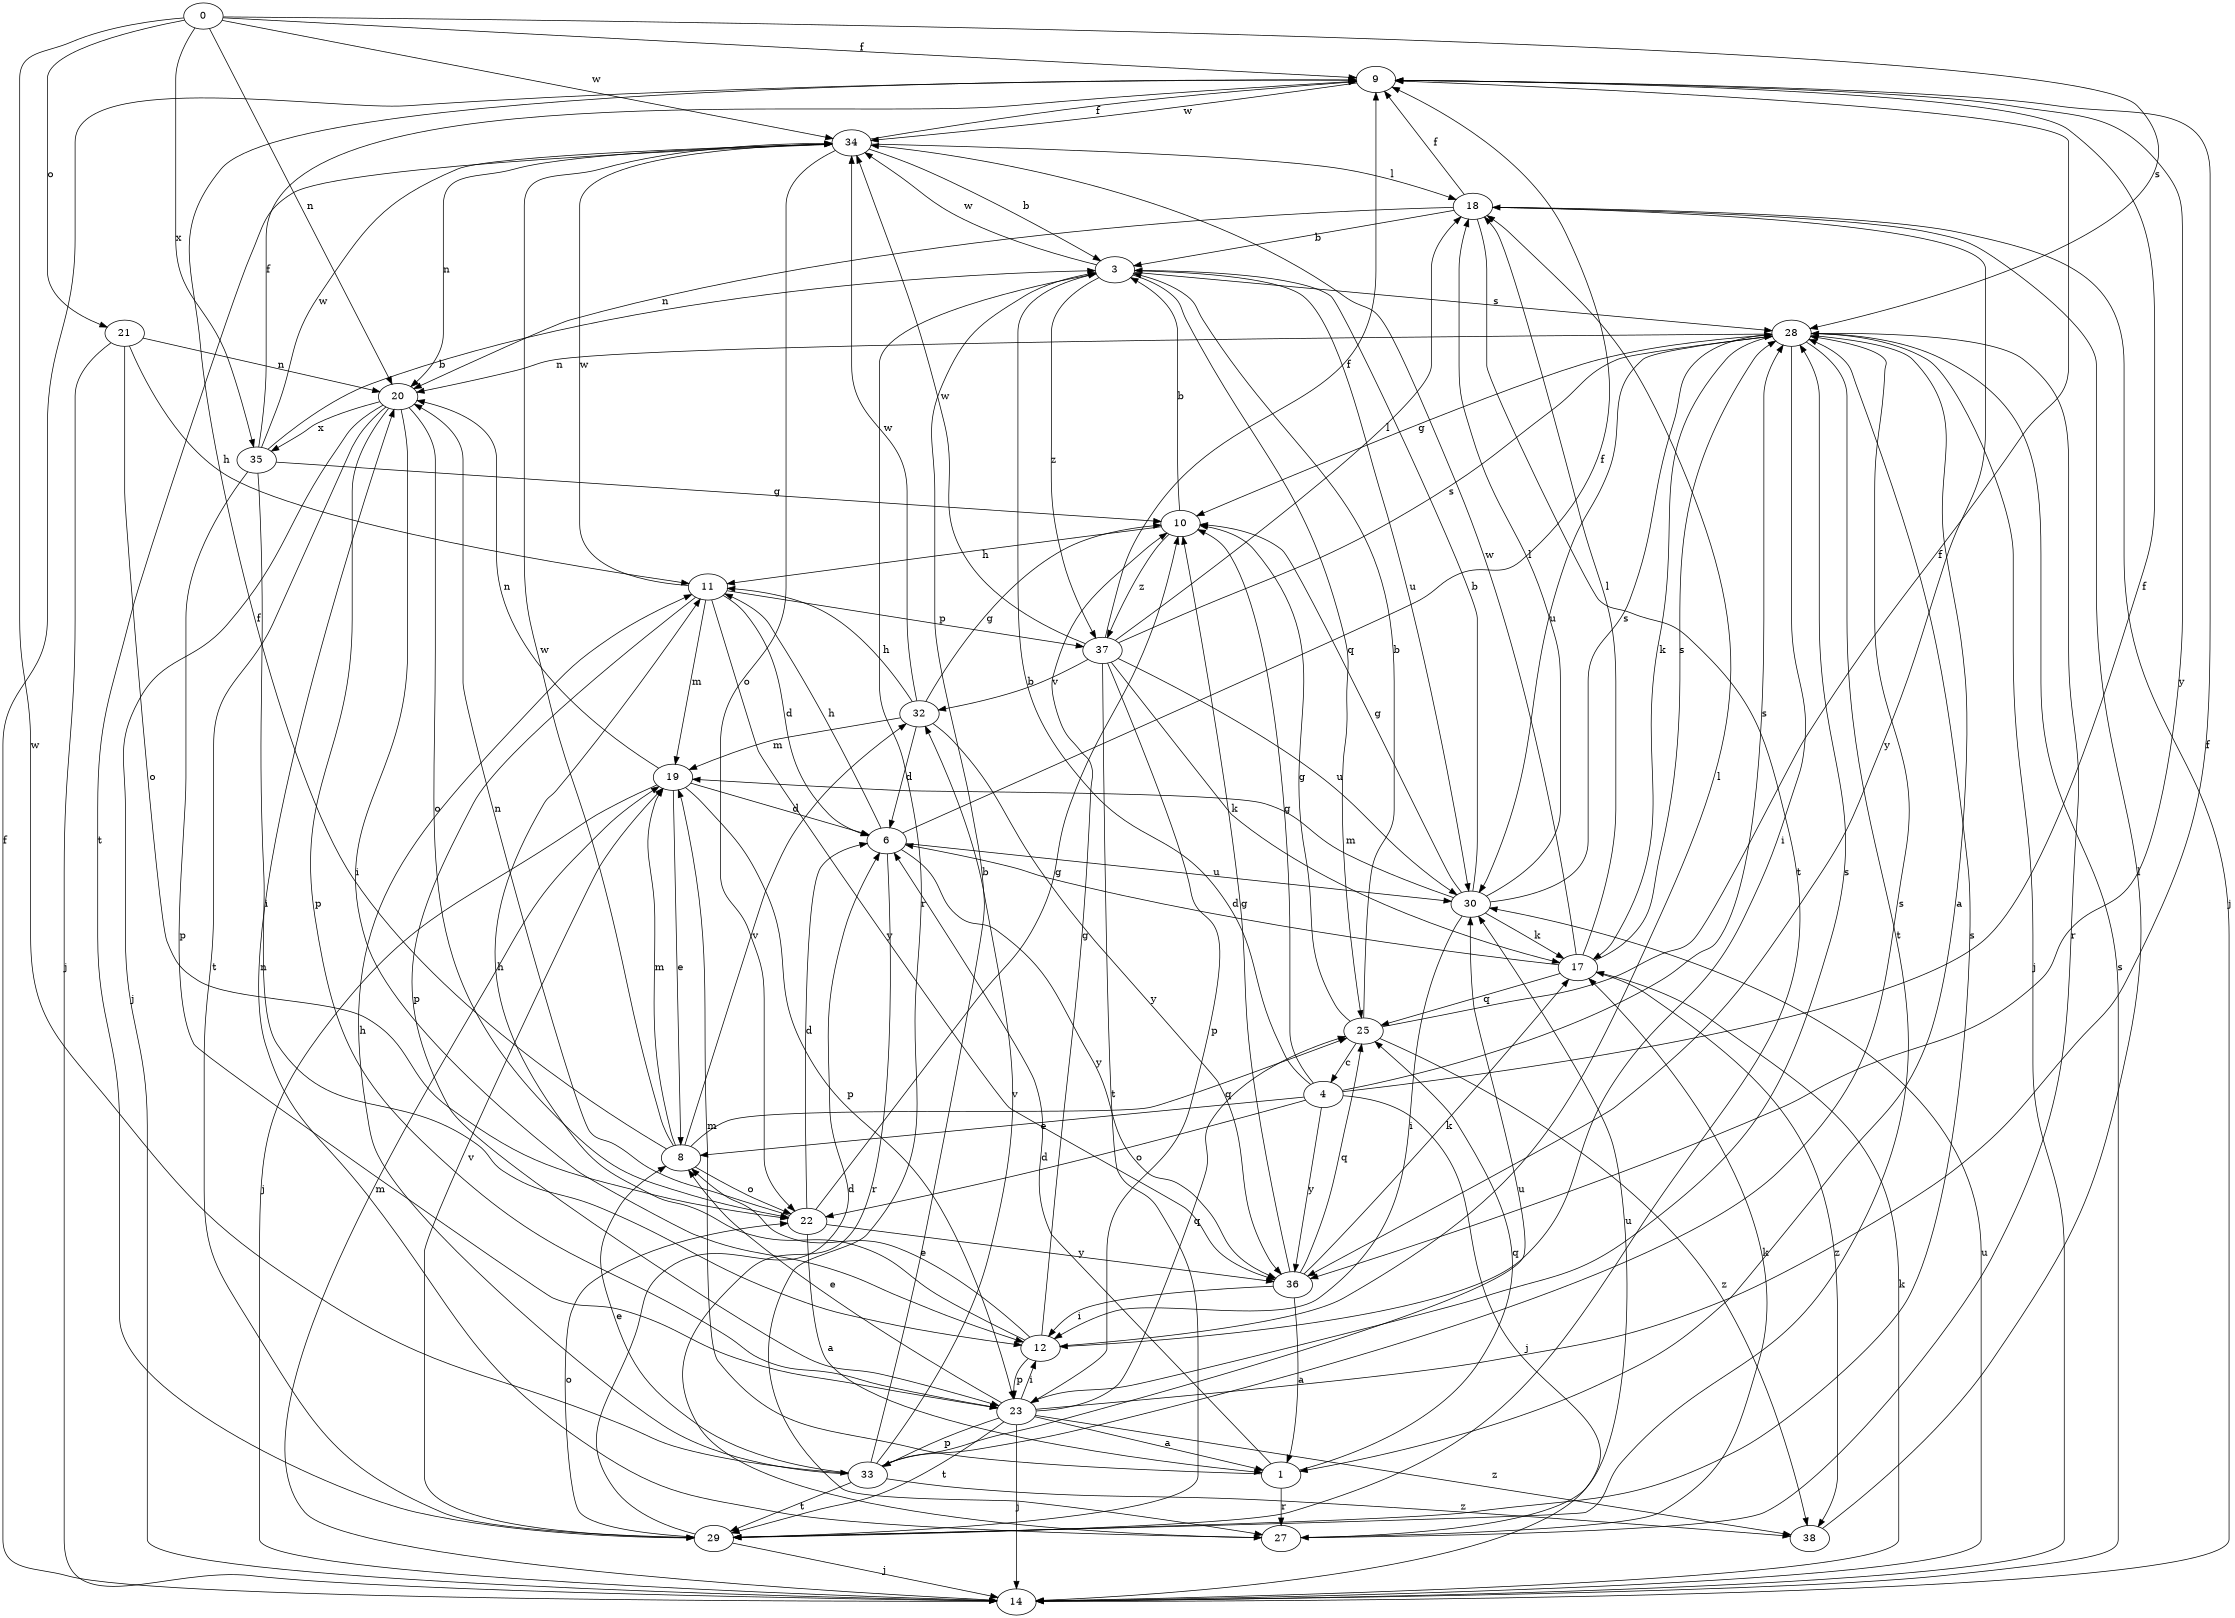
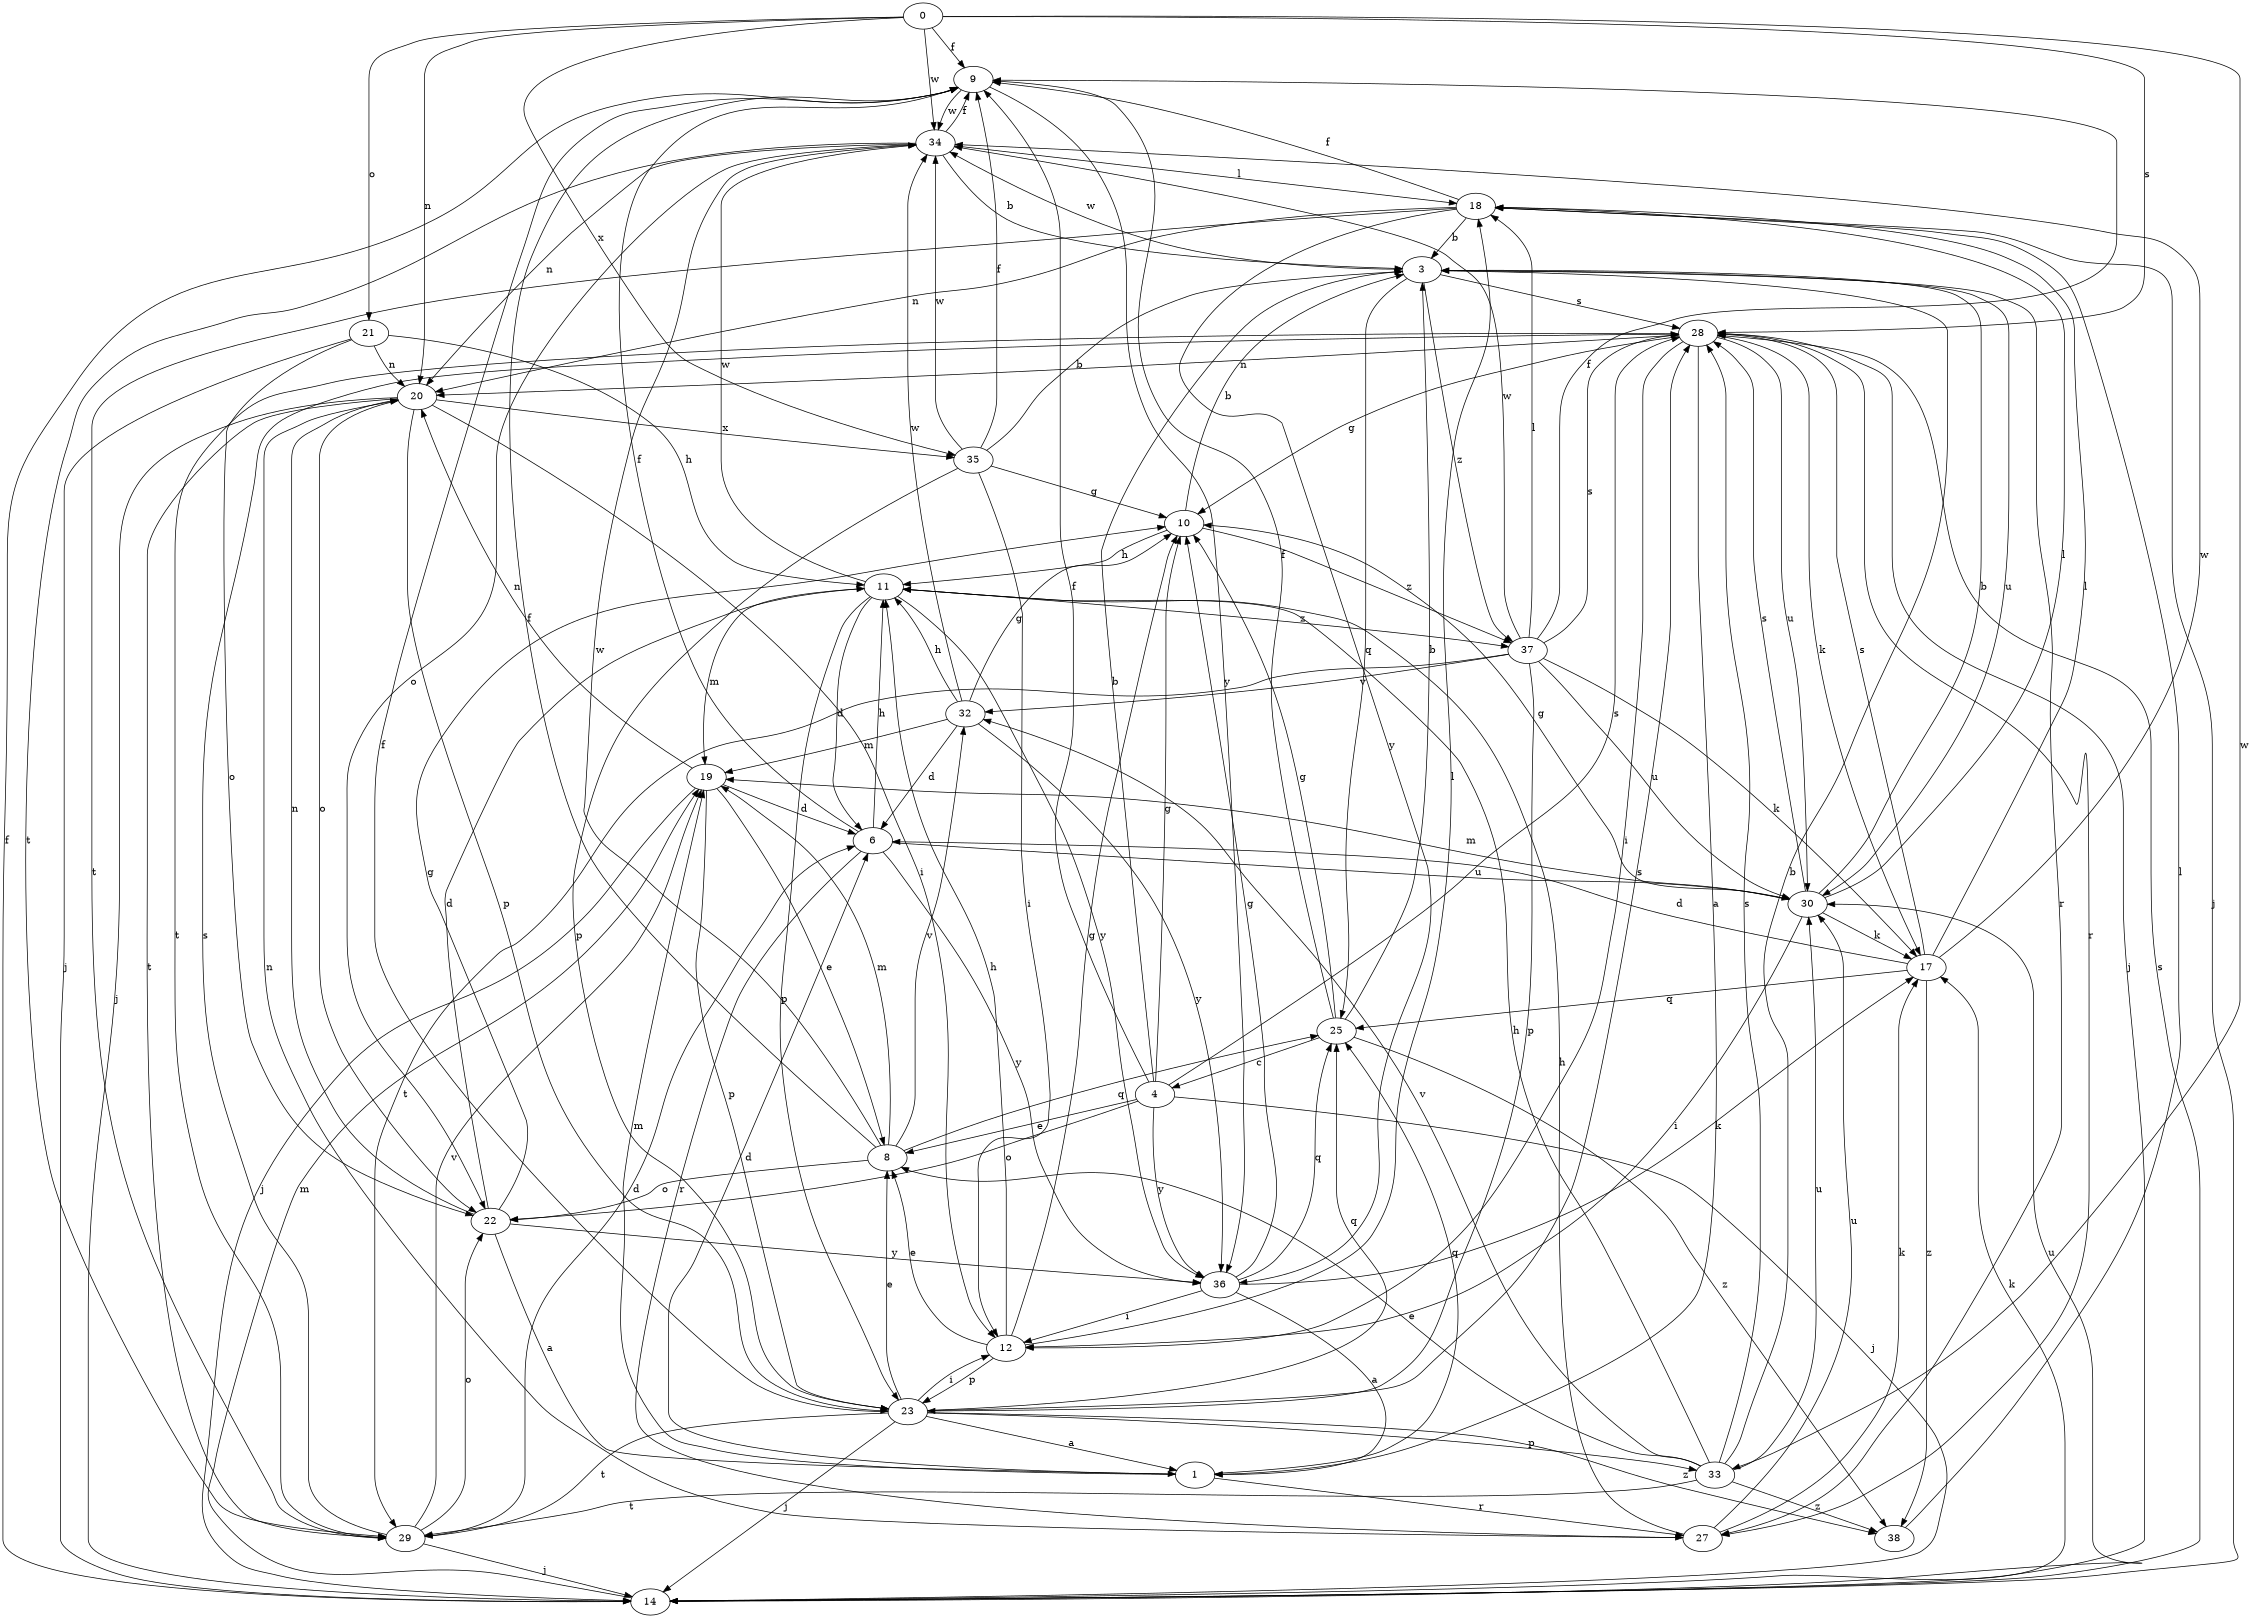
(943, 619) -> (1303, 619)
none -> (1545, 885)
(806, 1014) -> (494, 788)
